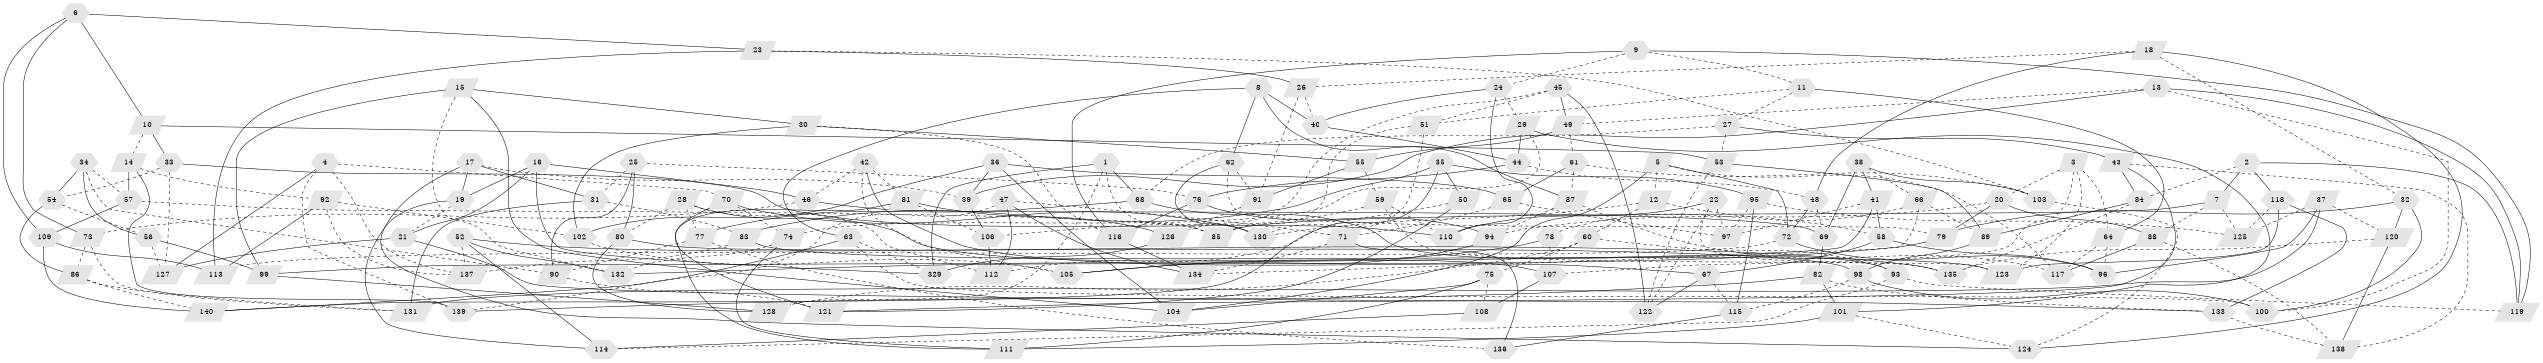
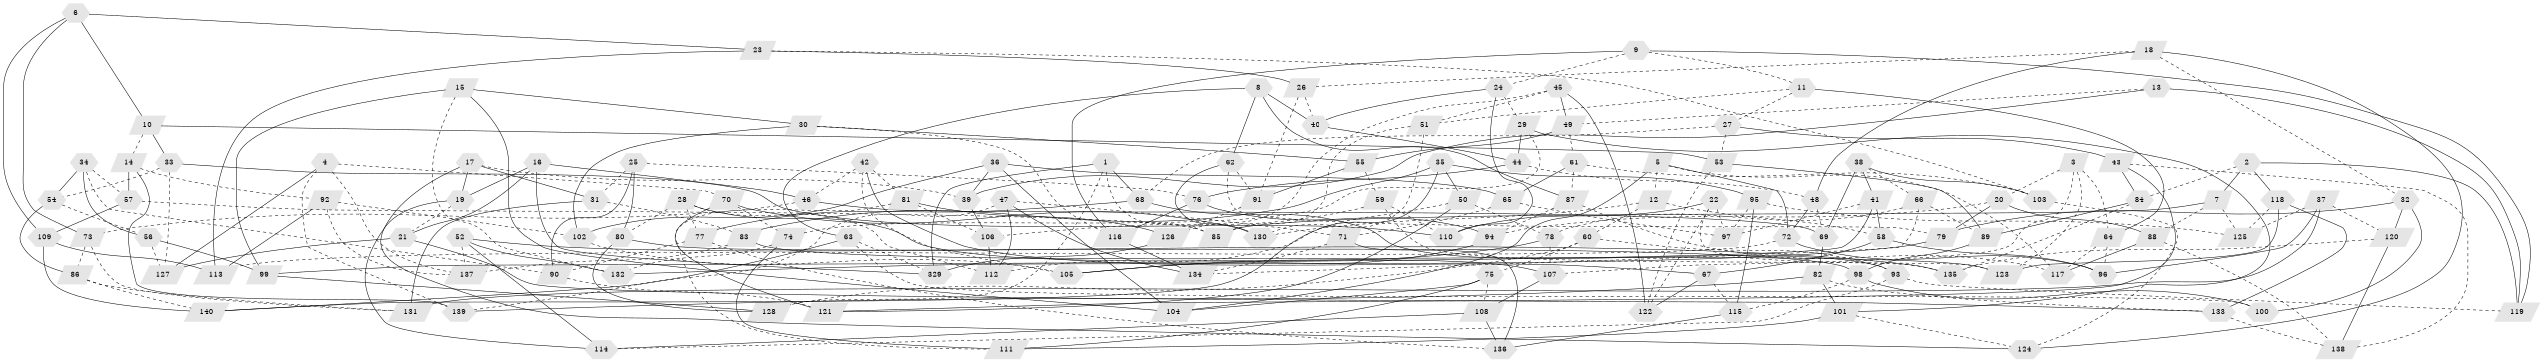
(2427, 155) -> none
none -> (1507, 219)
(695, 287) -> (695, 287)
none -> (1491, 331)
